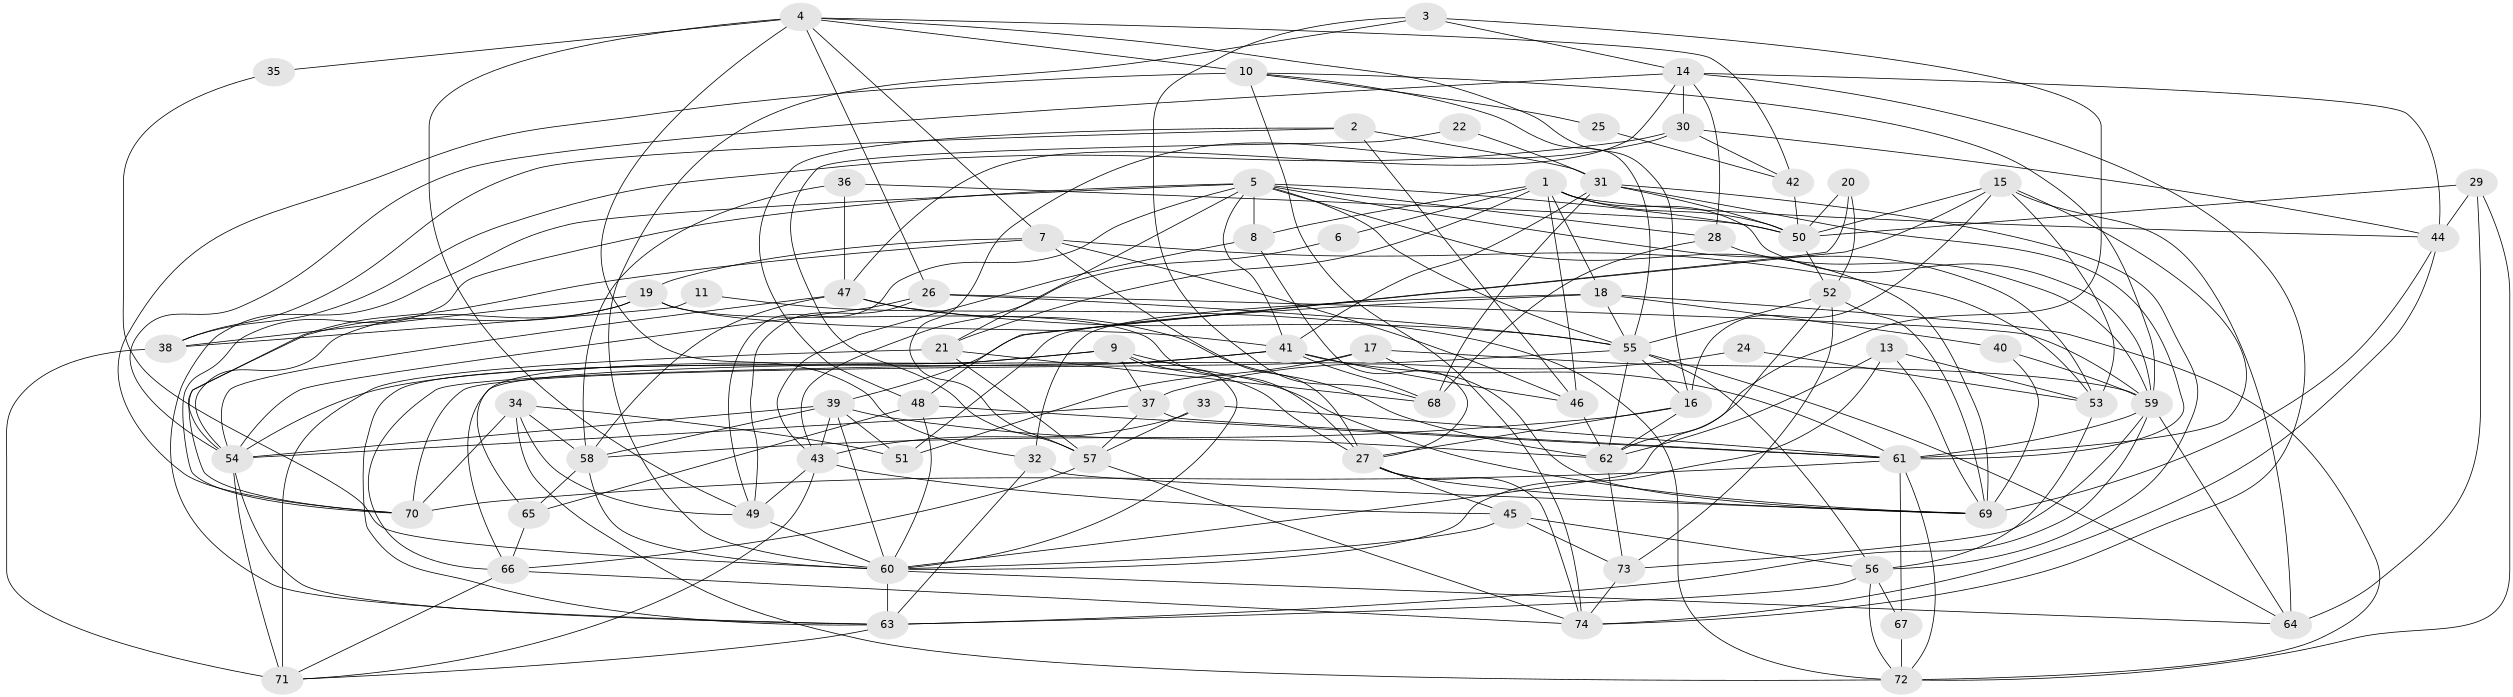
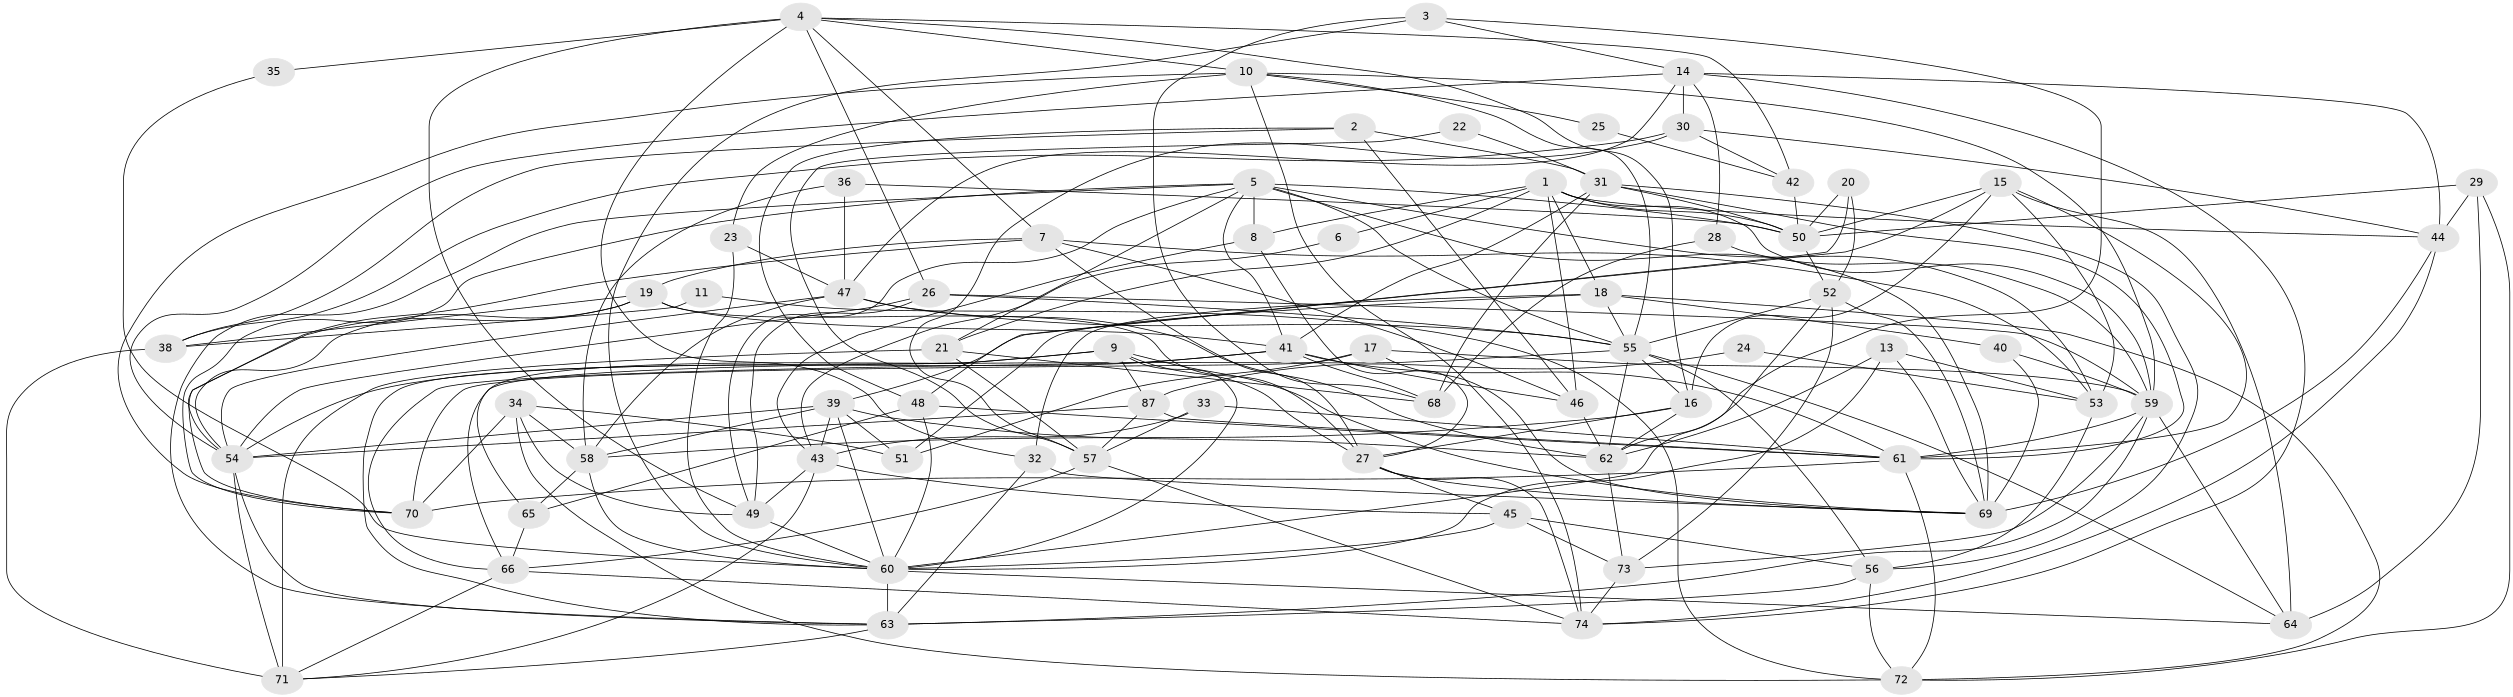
(1526, 215) -> none
none -> (731, 238)
(1149, 404) -> (1149, 404)
(1901, 625) -> none
